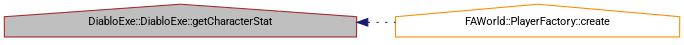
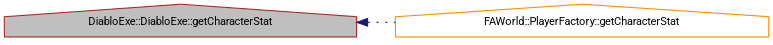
(538, 22) -> (582, 22)
